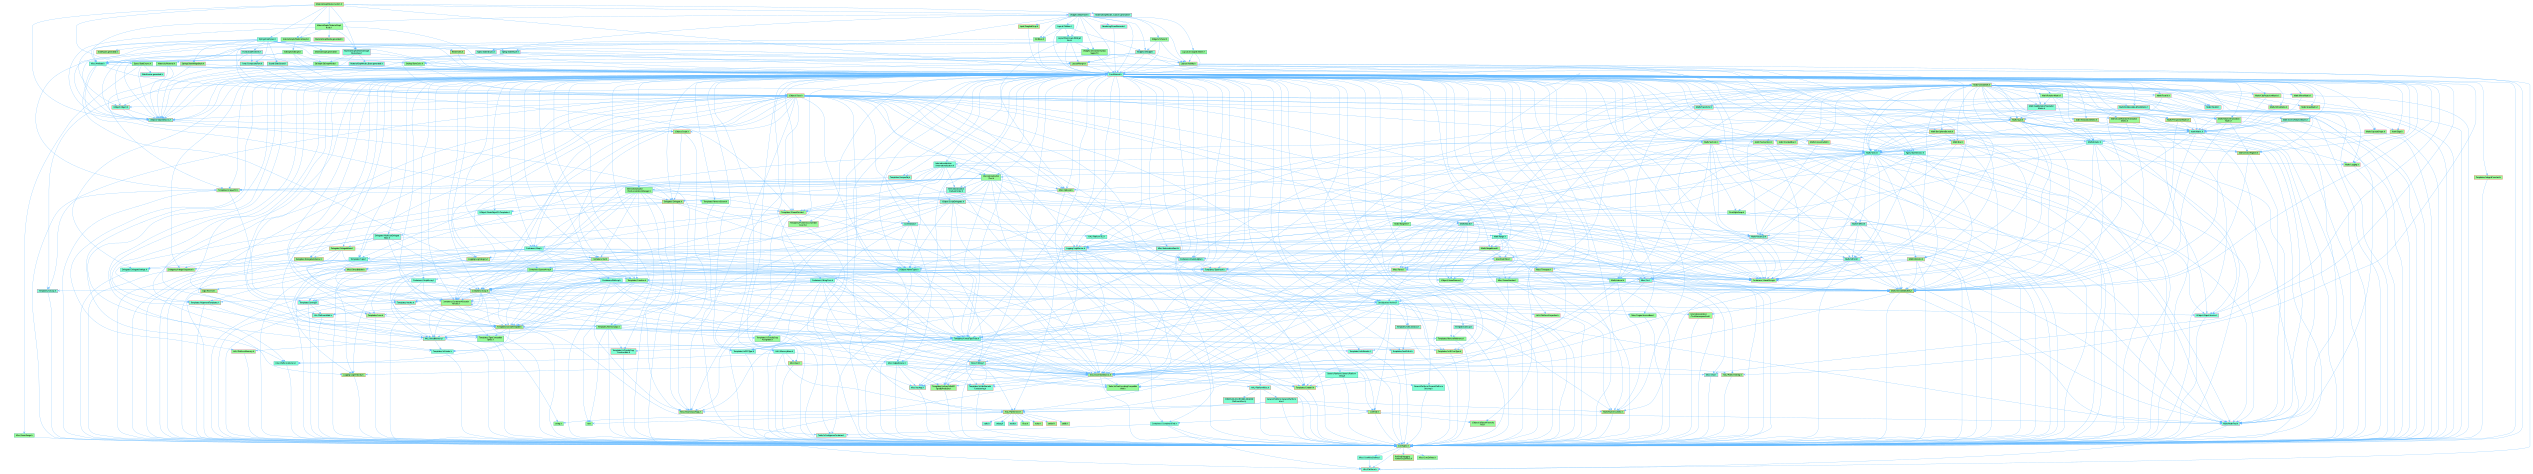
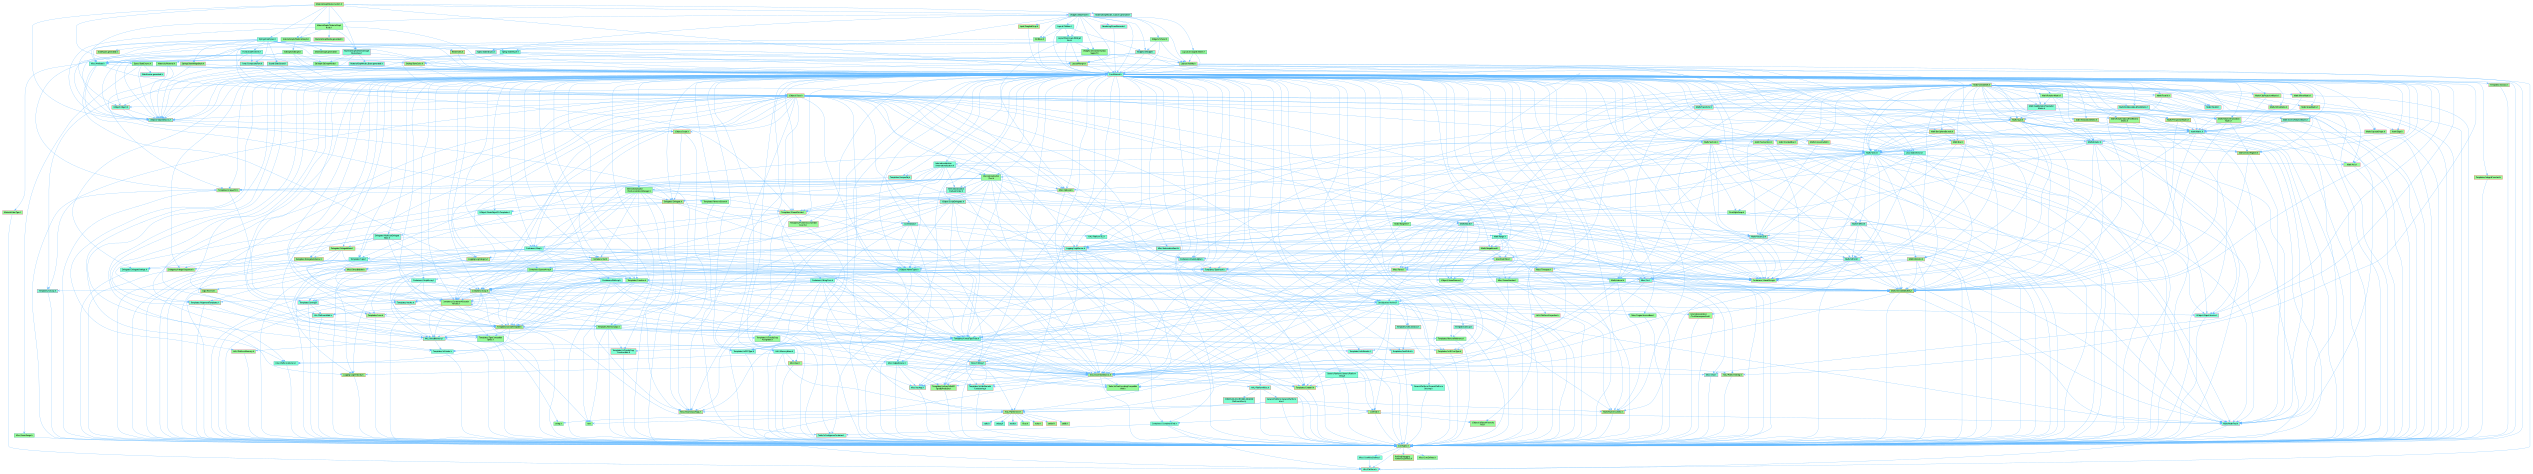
(252, 52) -> (252, 52)
(510, 52) -> (510, 52)
(415, 64) -> (415, 64)
none -> (2499, 85)
(2125, 120) -> (2125, 120)
(2094, 142) -> (2094, 142)
(1915, 153) -> (1915, 153)
(2352, 165) -> (2352, 165)
none -> (13, 212)
(1087, 242) -> (990, 236)
none -> (545, 378)
